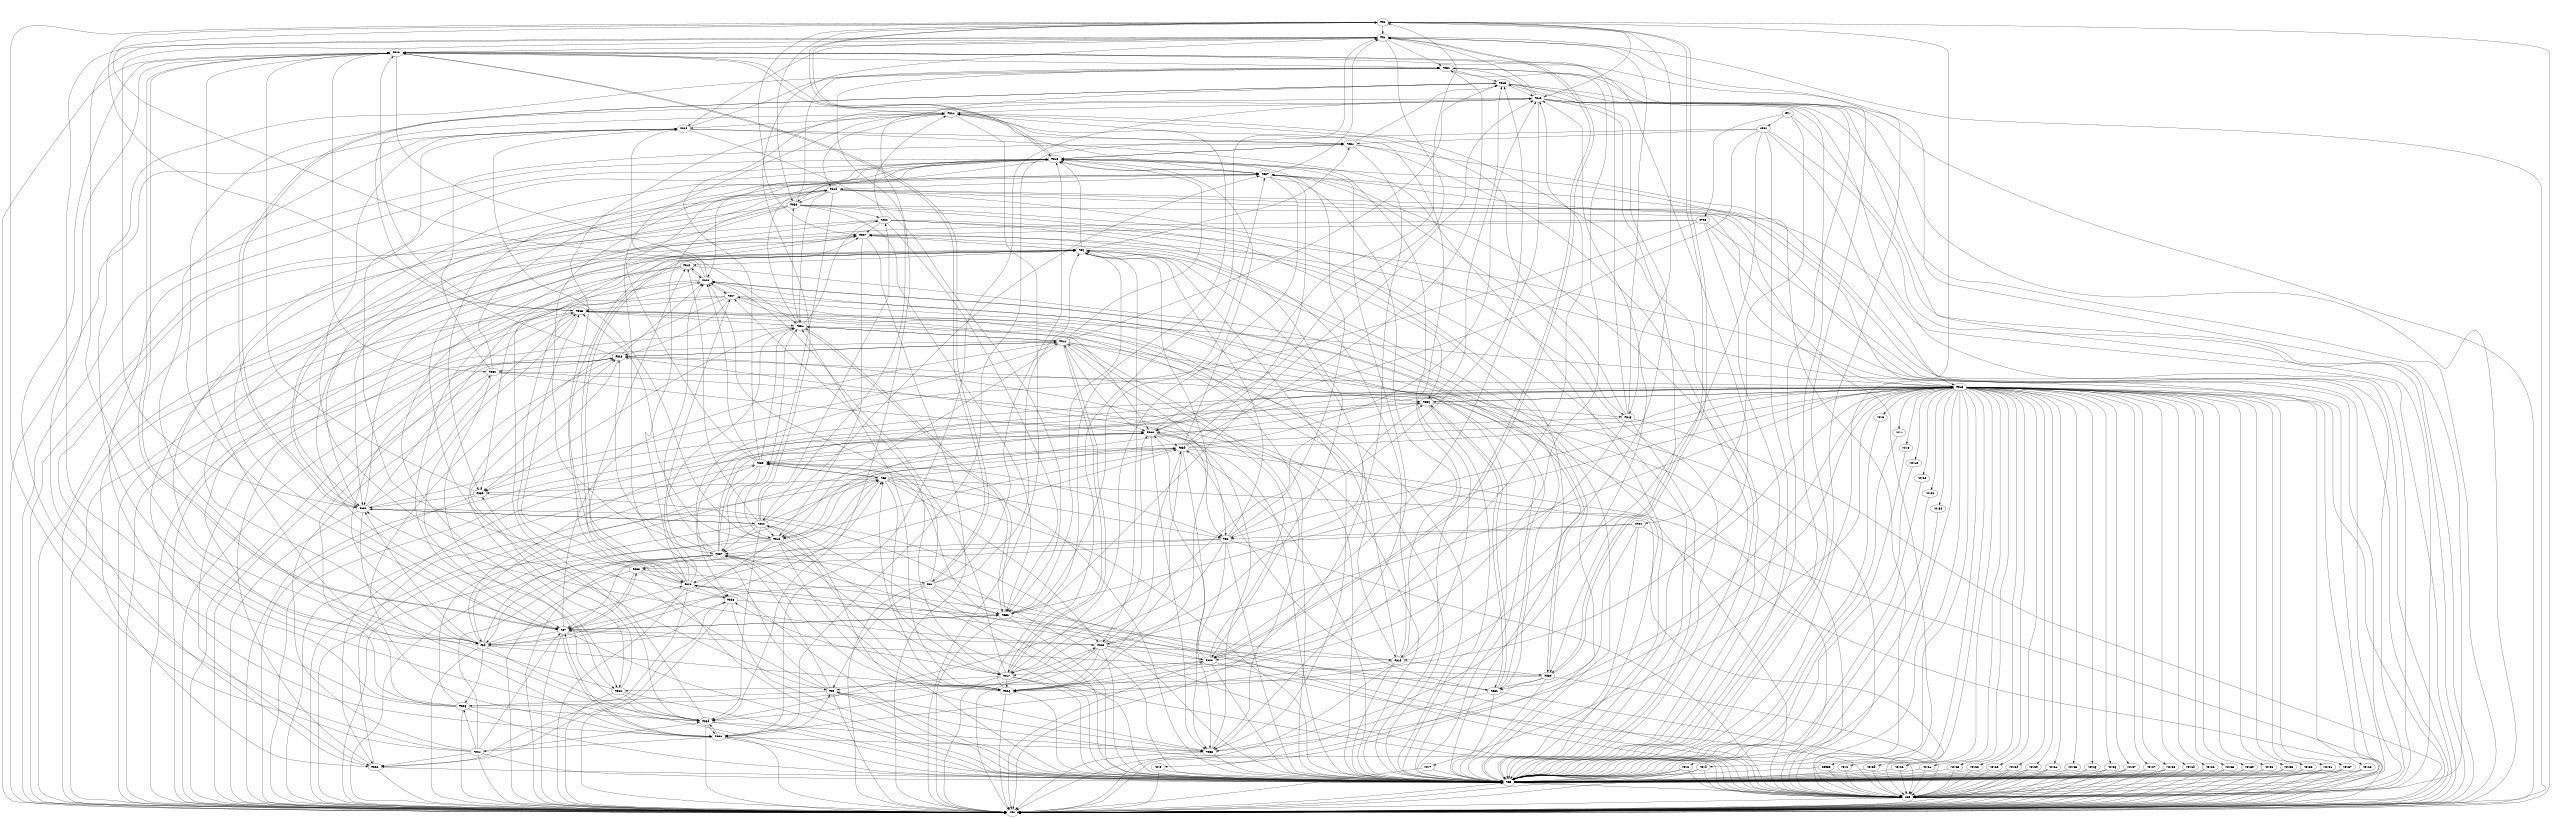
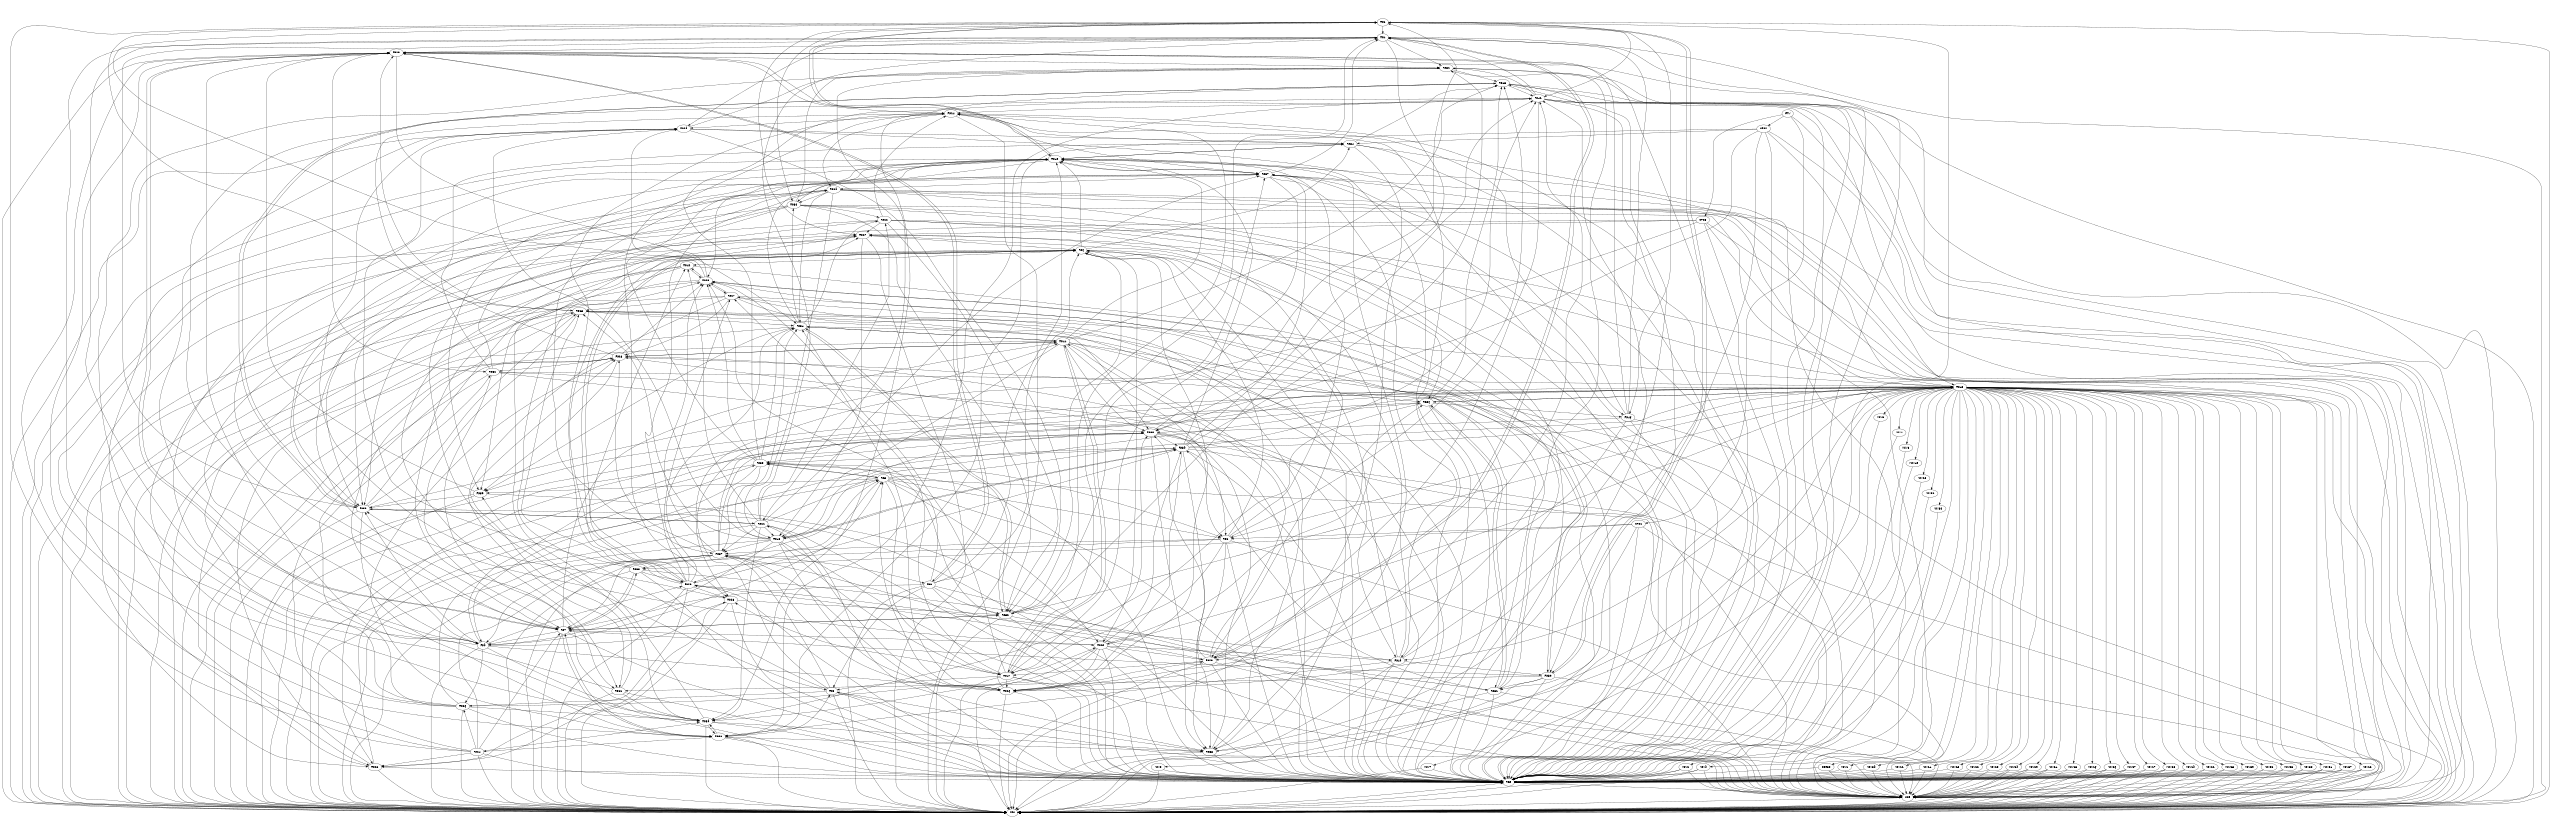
(811, 506) -> (977, 489)
